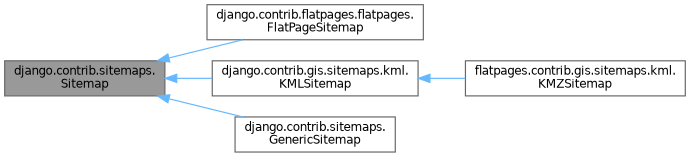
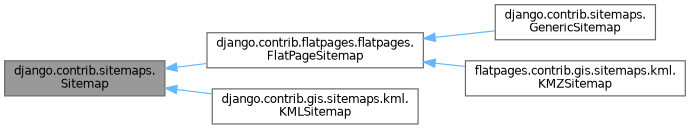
(448, 78) -> (450, 65)
(206, 108) -> (465, 34)
